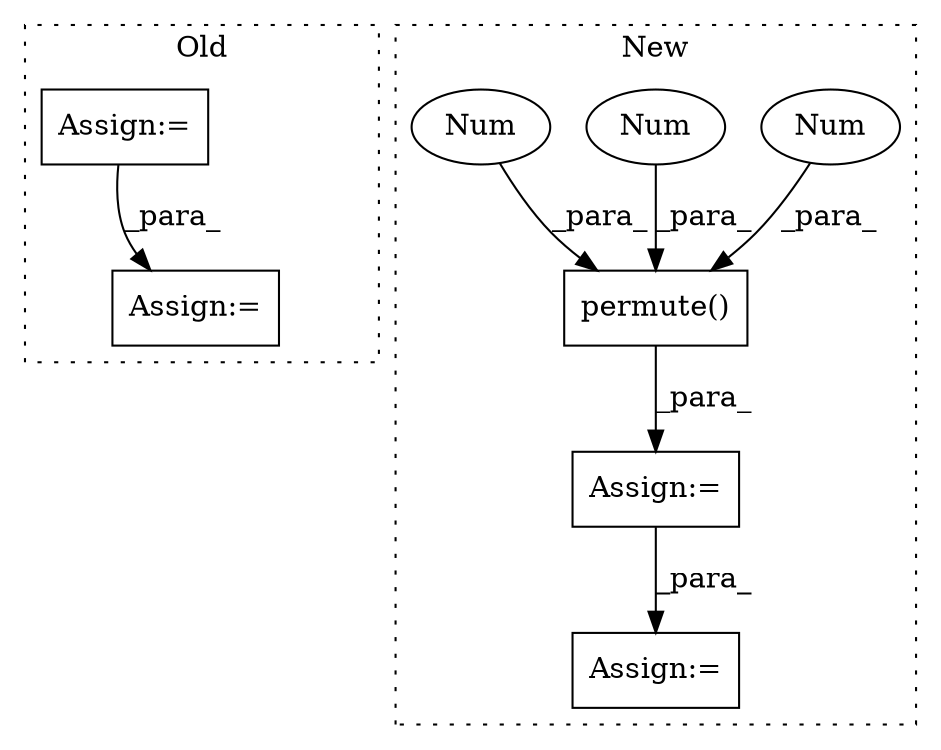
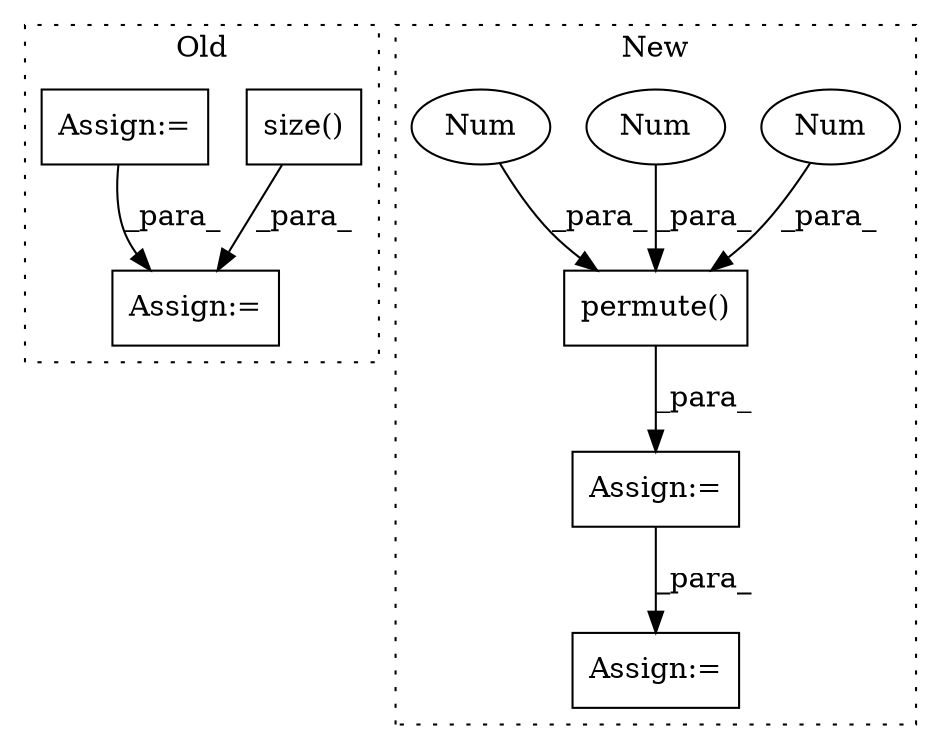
none -> (304, 127)
